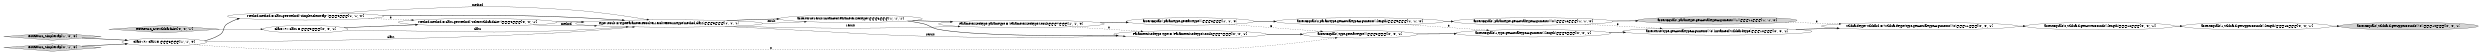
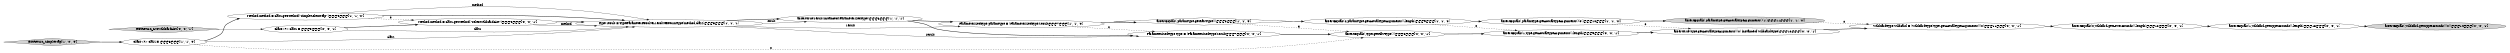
(1190, 21) -> (1204, 21)
(52, 48) -> none
